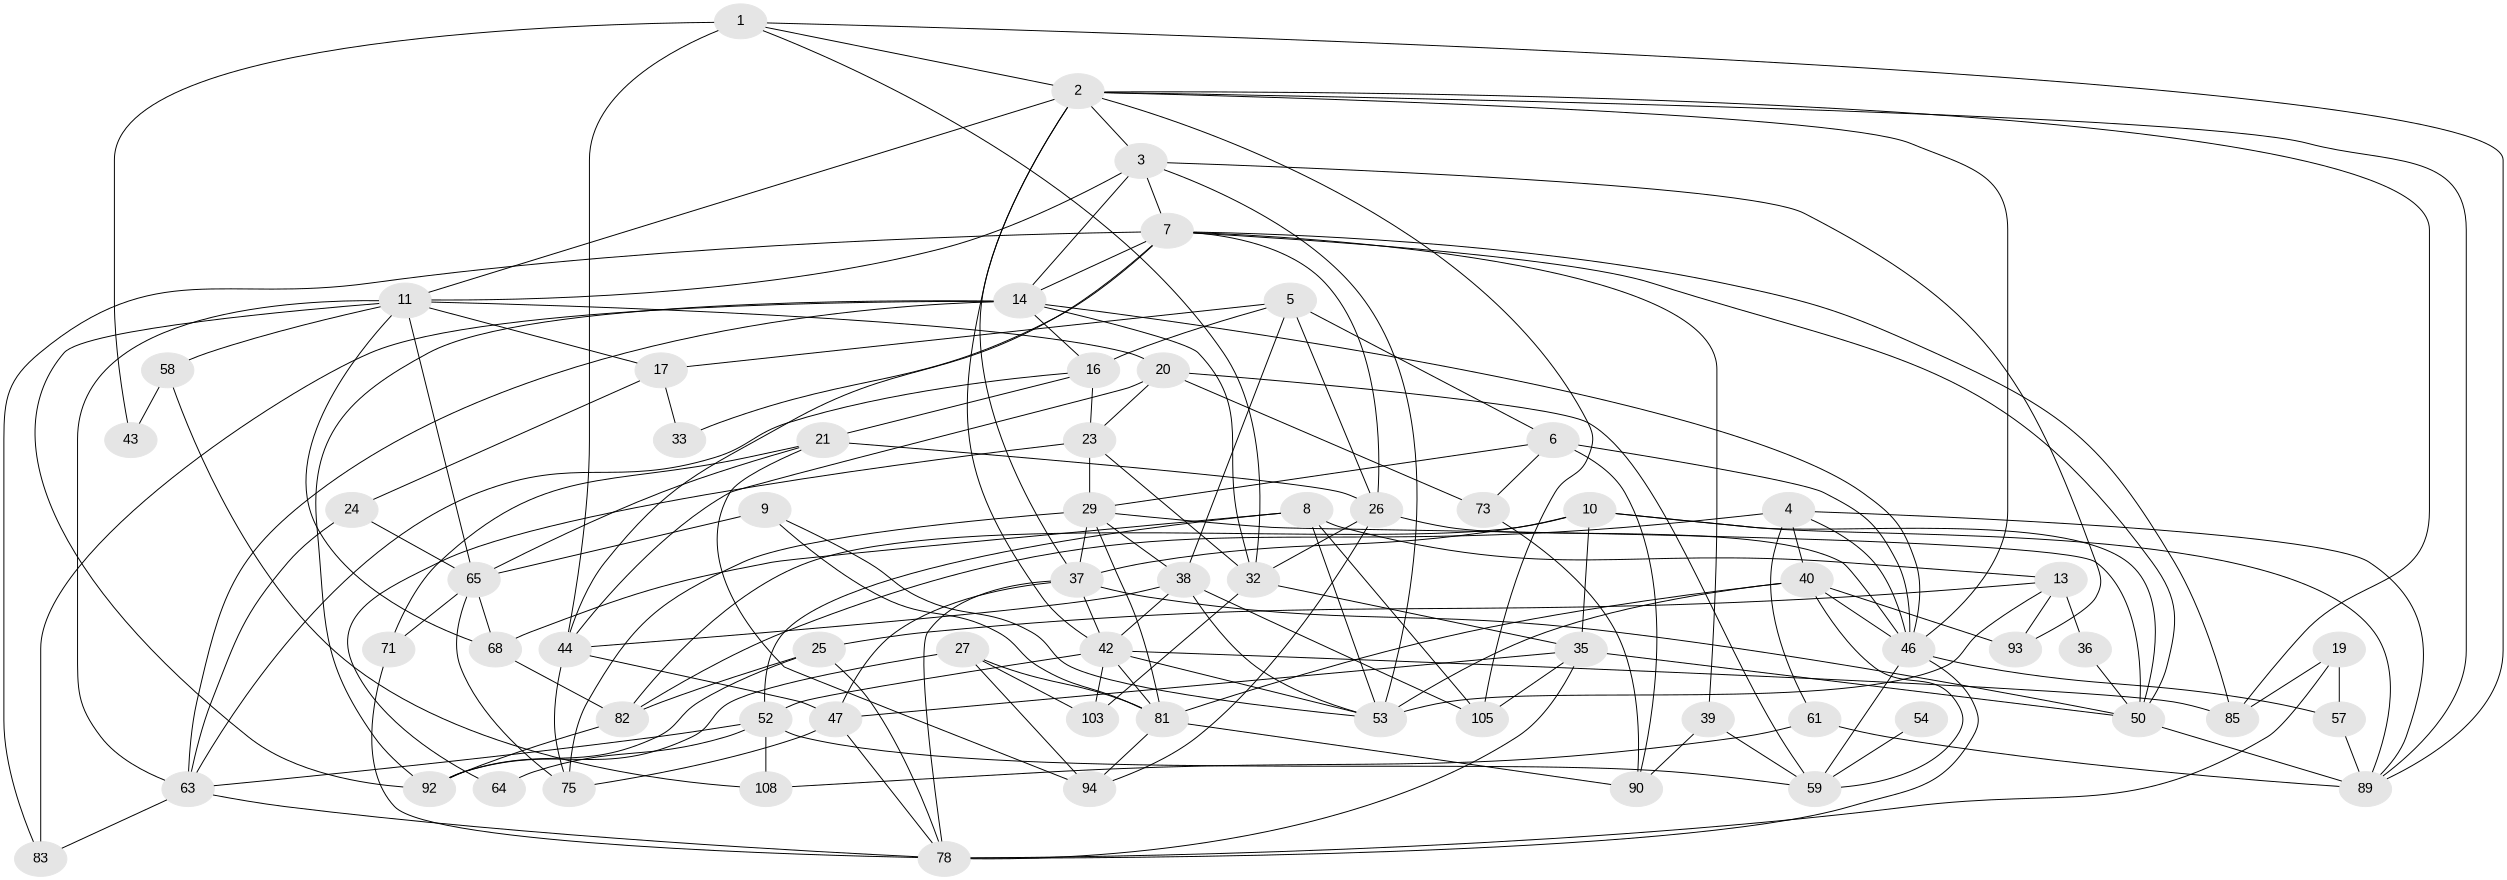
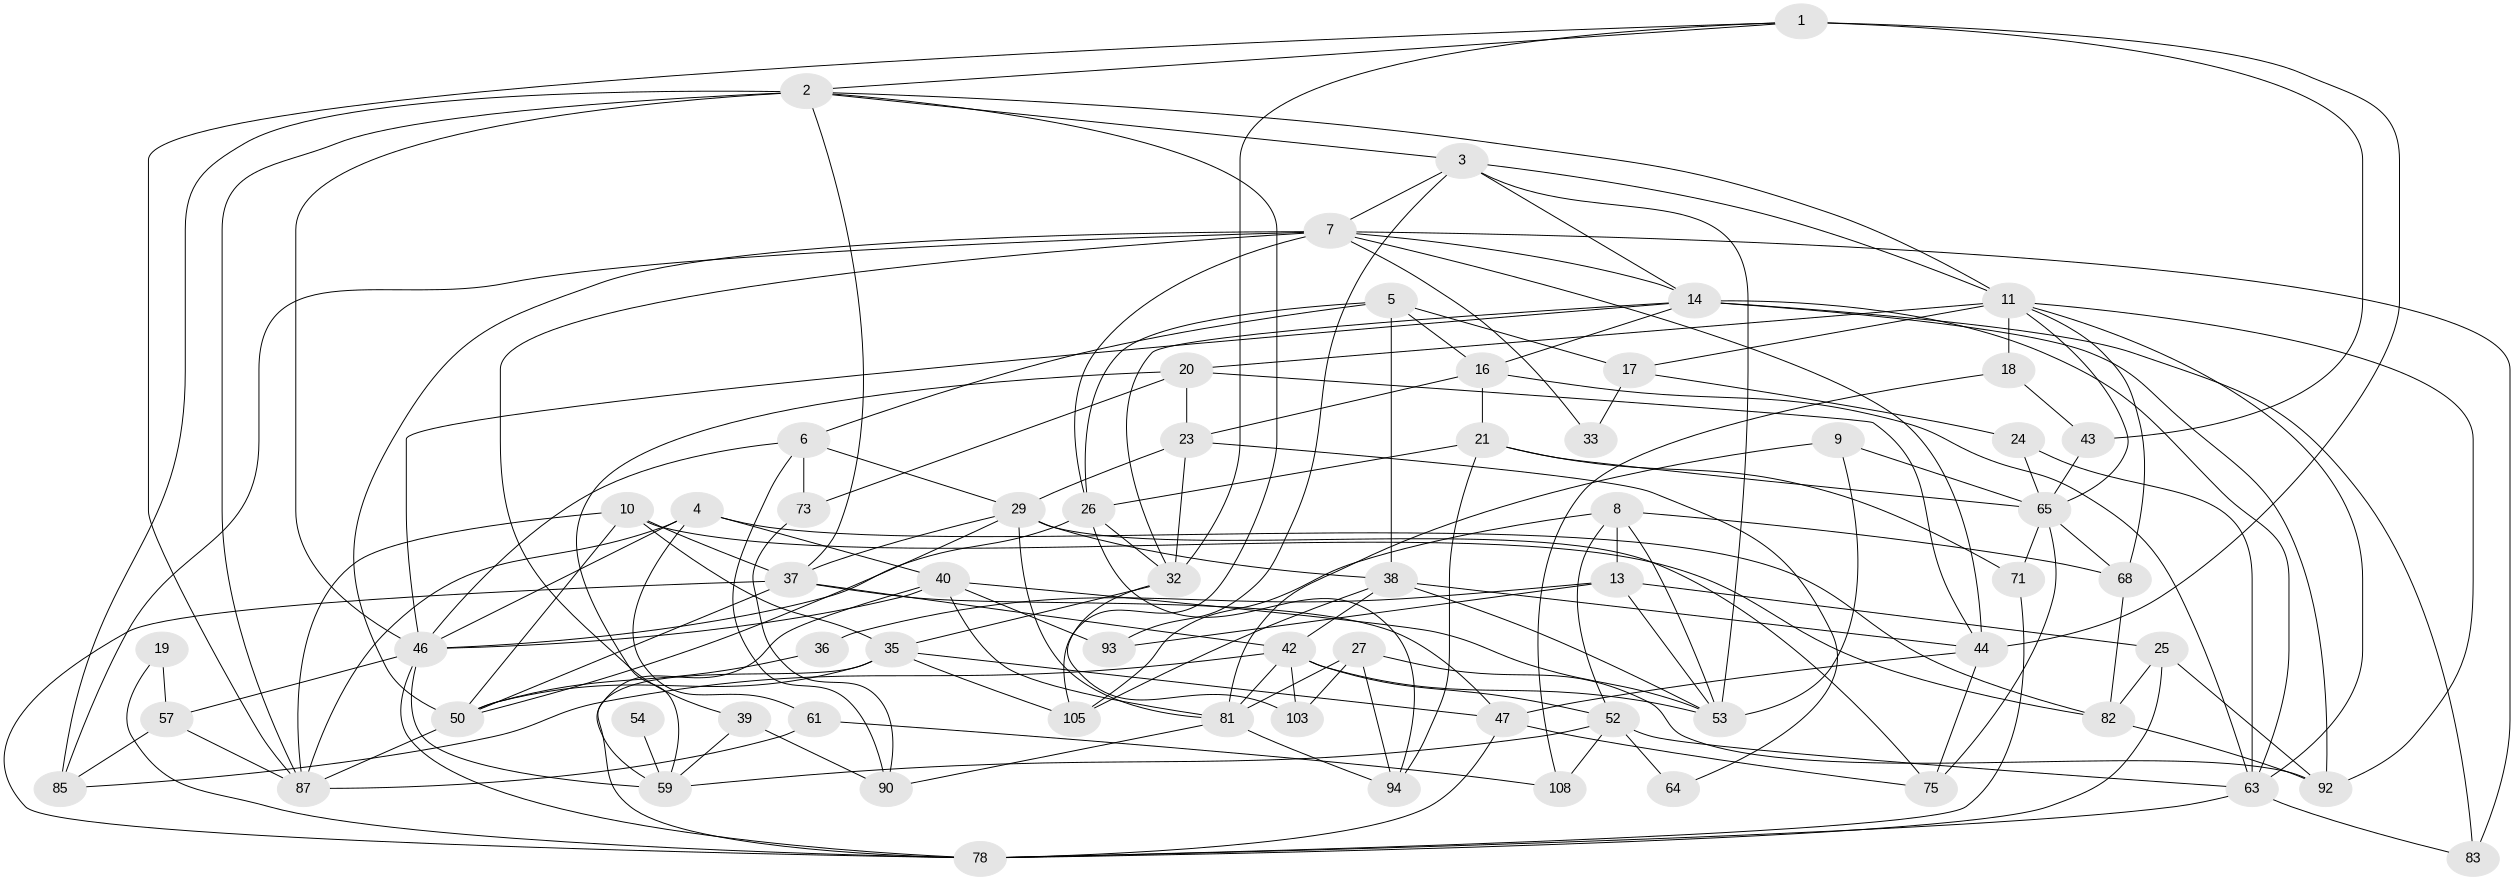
(970, 366) -> none
(168, 370) -> (2009, 370)
none -> (2066, 475)
(2286, 684) -> (113, 754)
(2365, 789) -> (304, 789)
